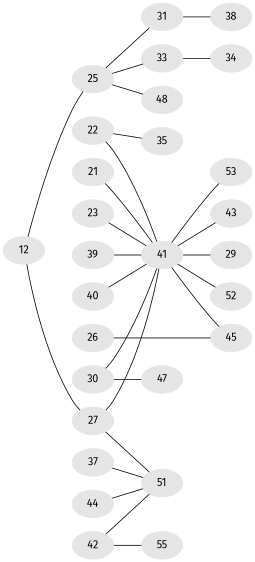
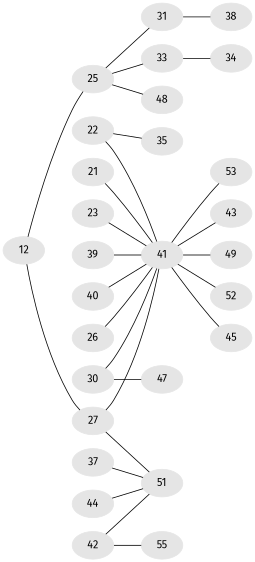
(231, 255) -> (231, 255)
(162, 338) -> (130, 298)
